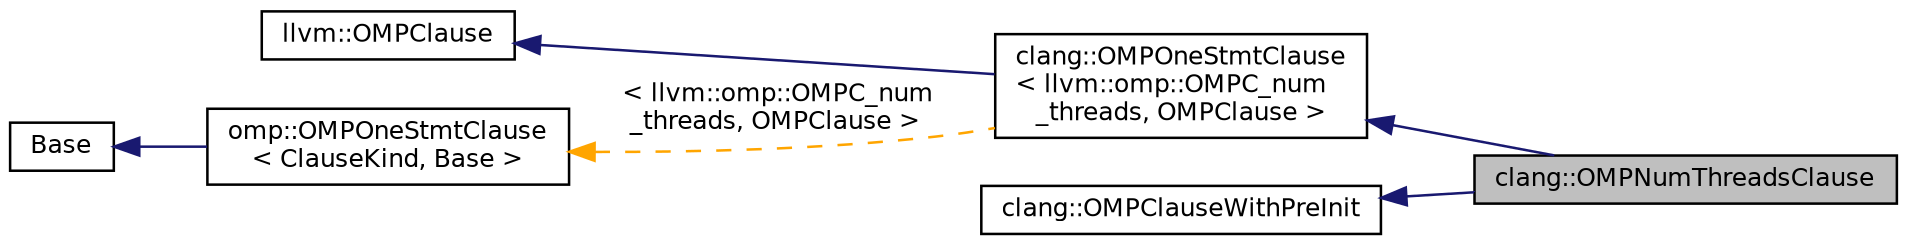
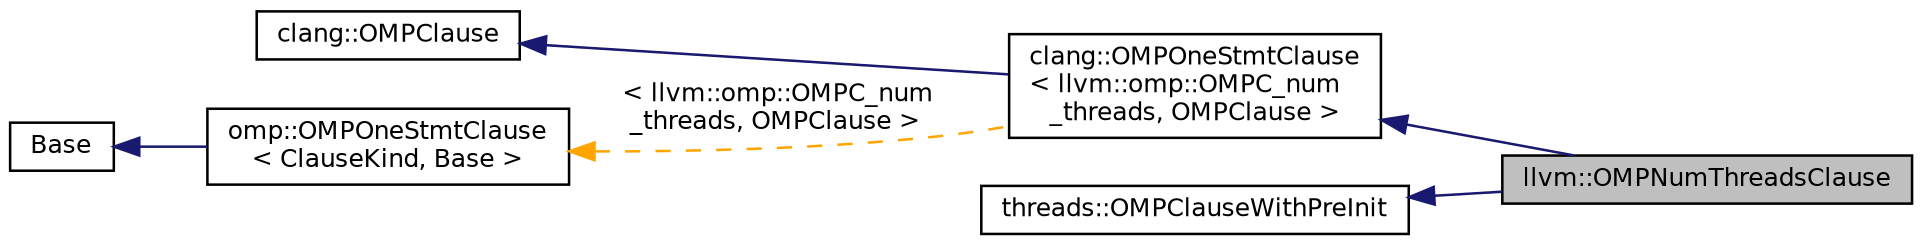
(388, 35) -> (388, 35)
(1686, 180) -> (1707, 180)
(1181, 210) -> (1195, 210)
